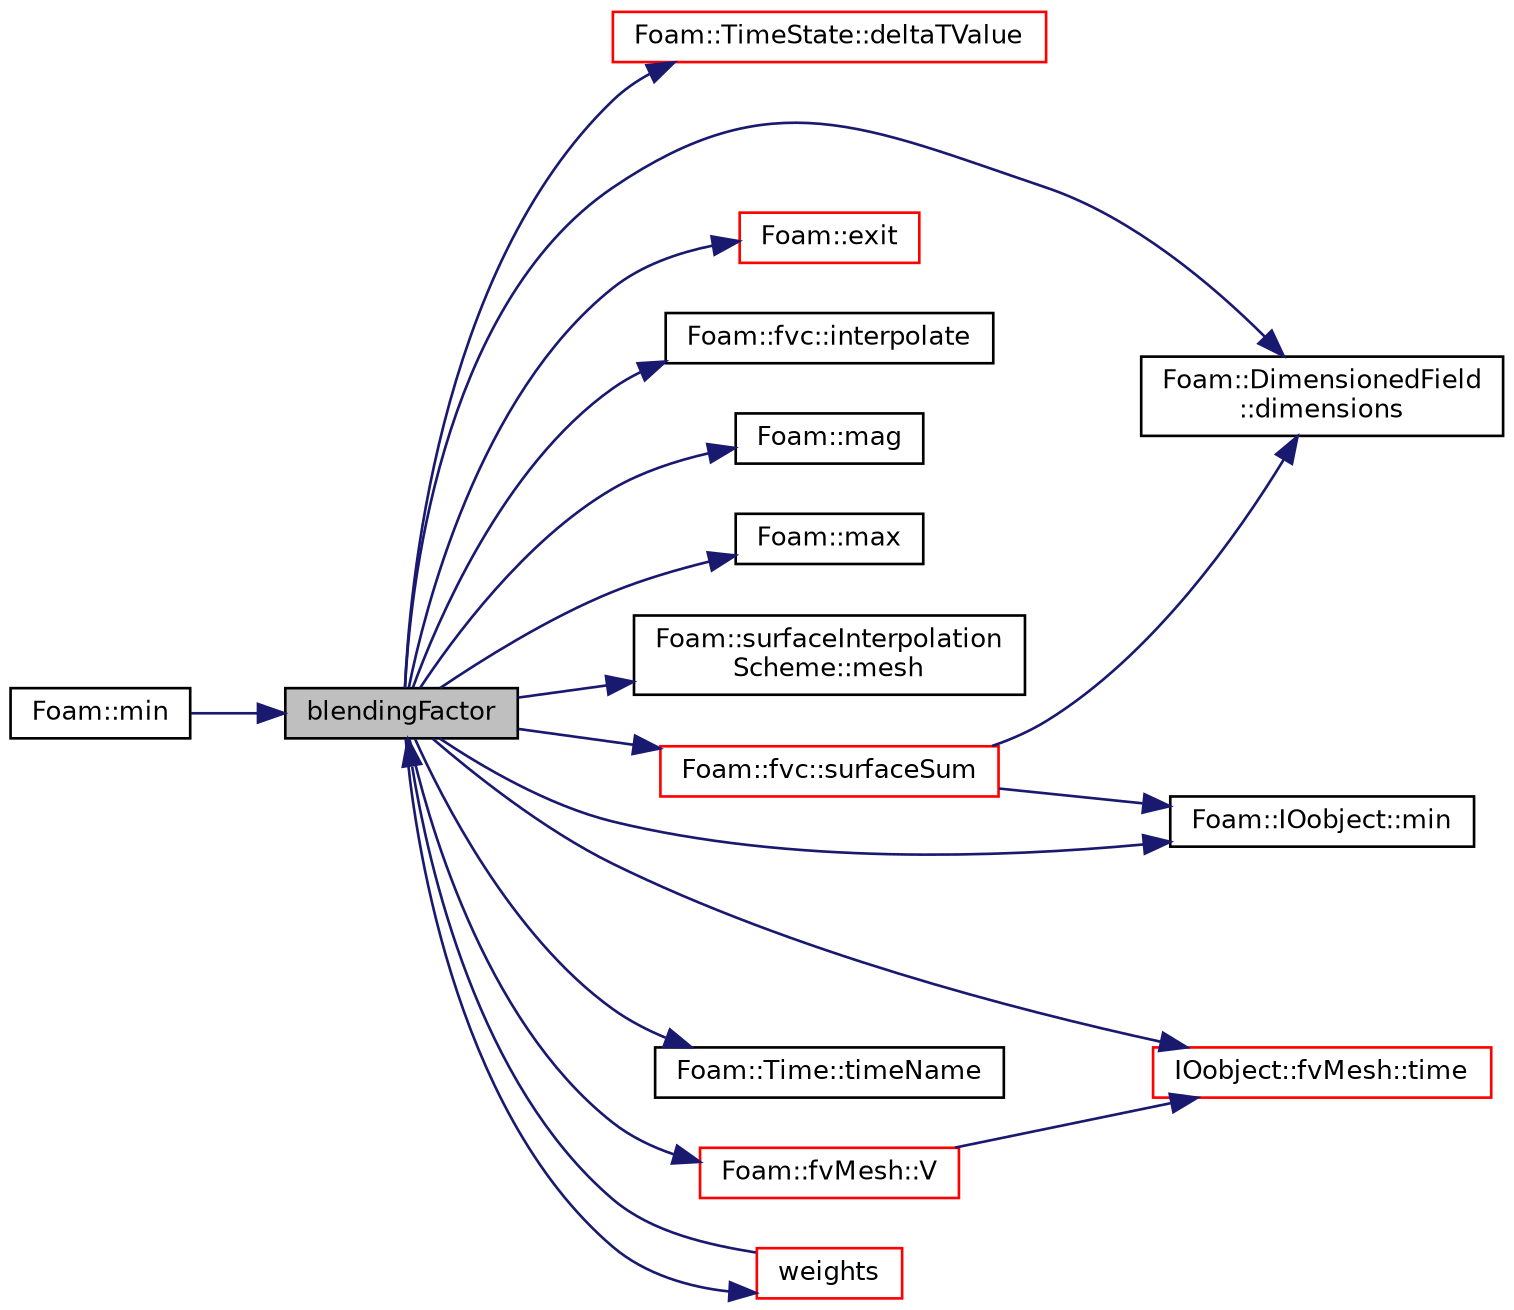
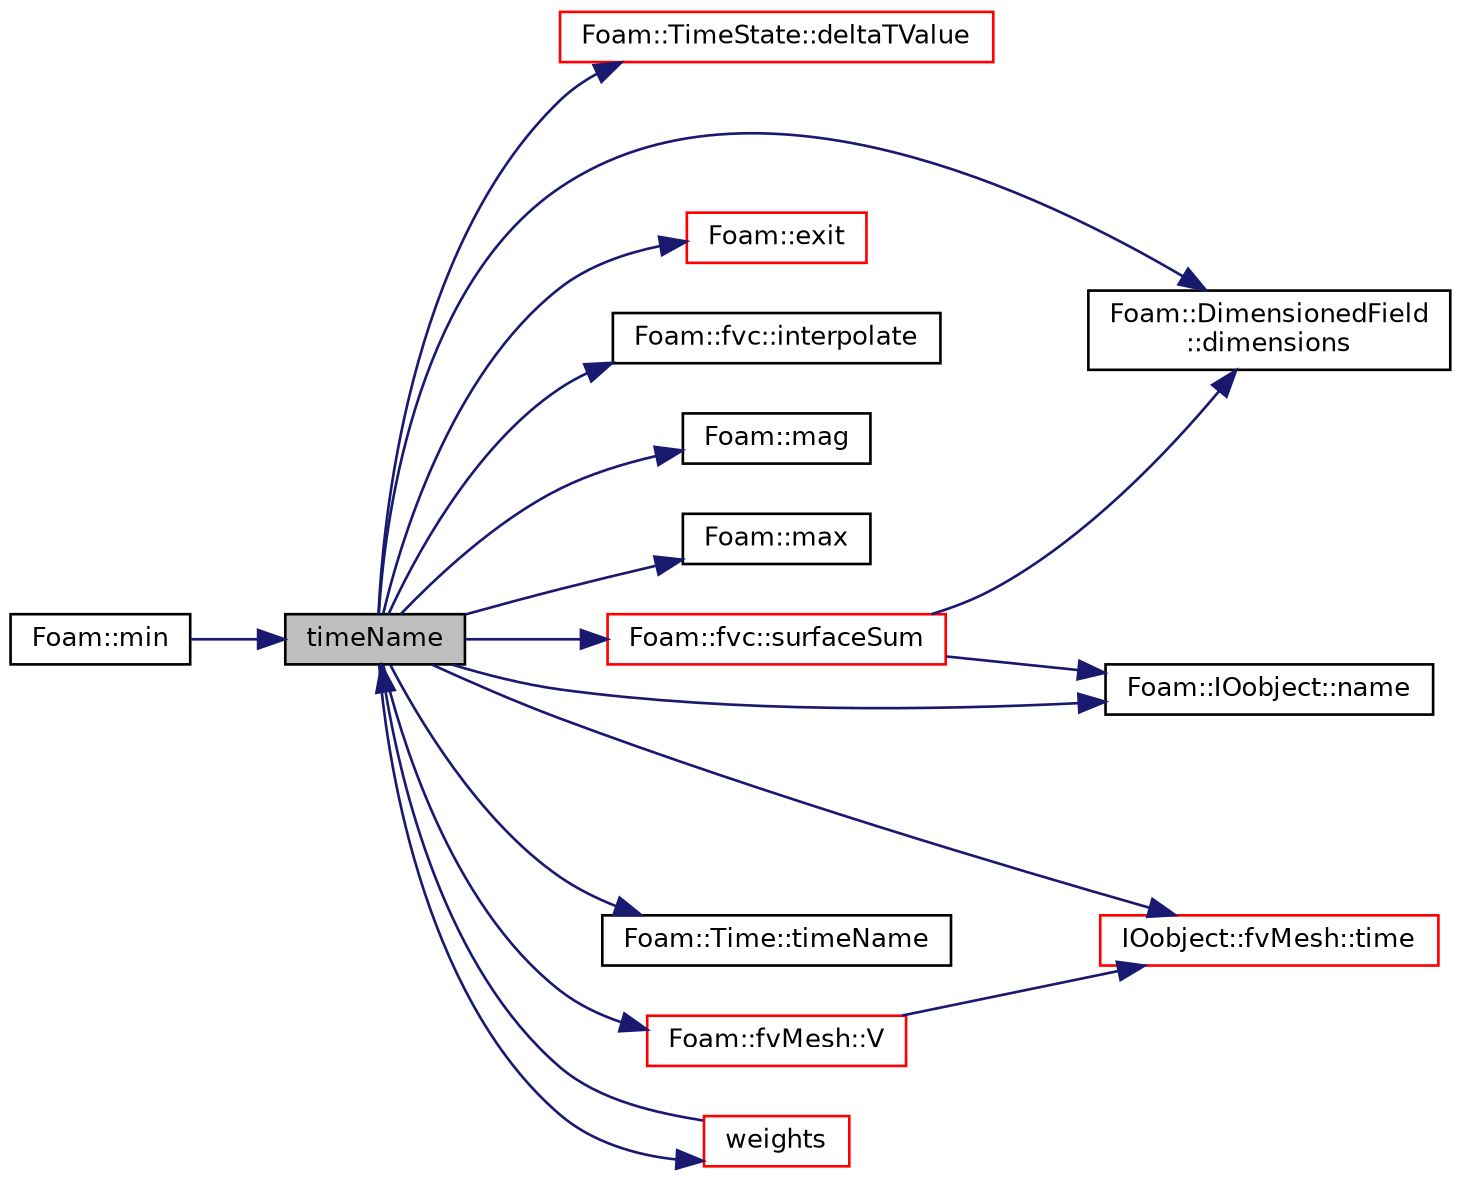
(829, 655) -> none
(402, 713) -> (375, 639)
(1322, 822) -> (1269, 689)
